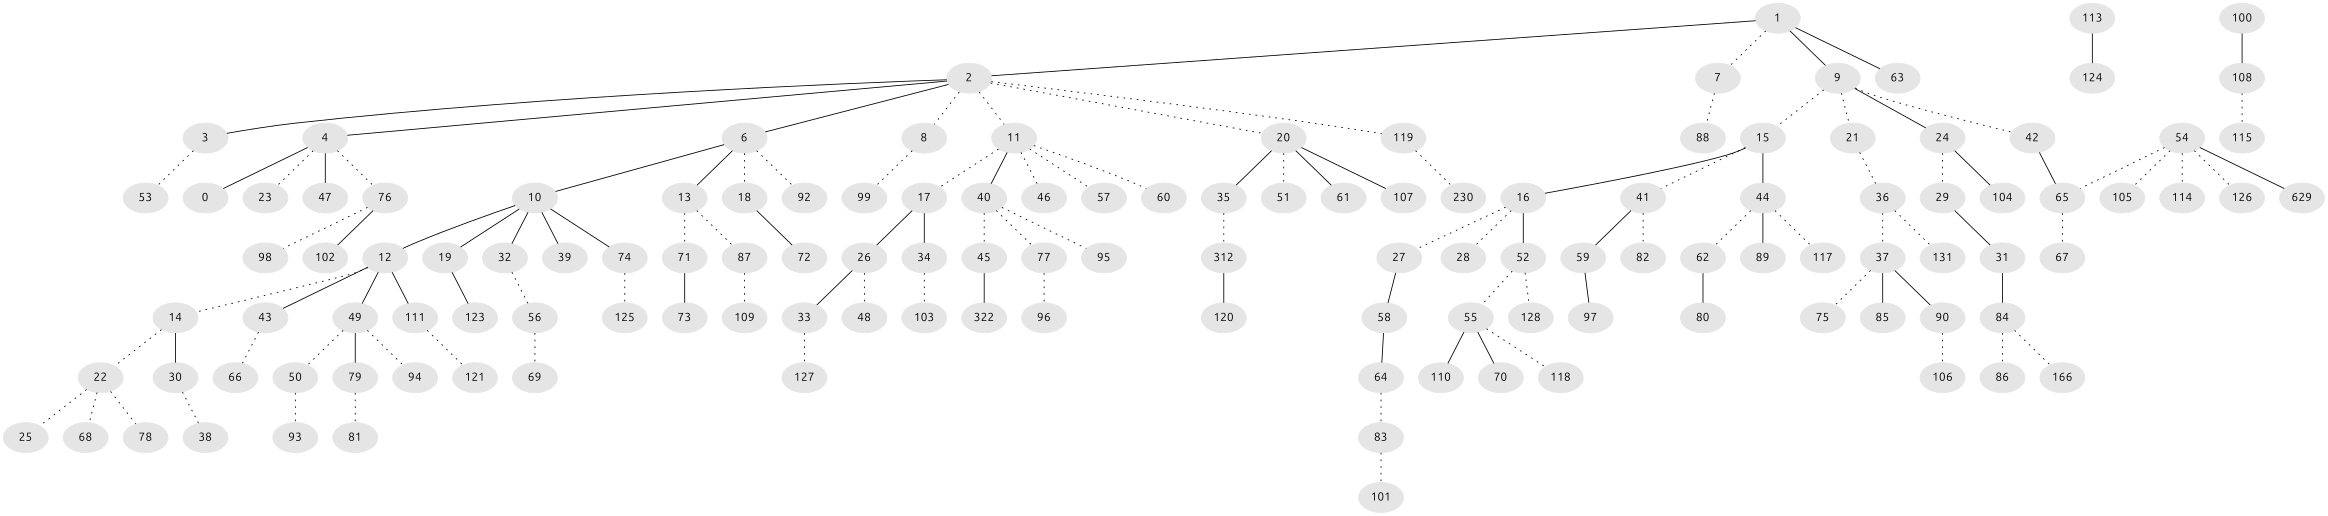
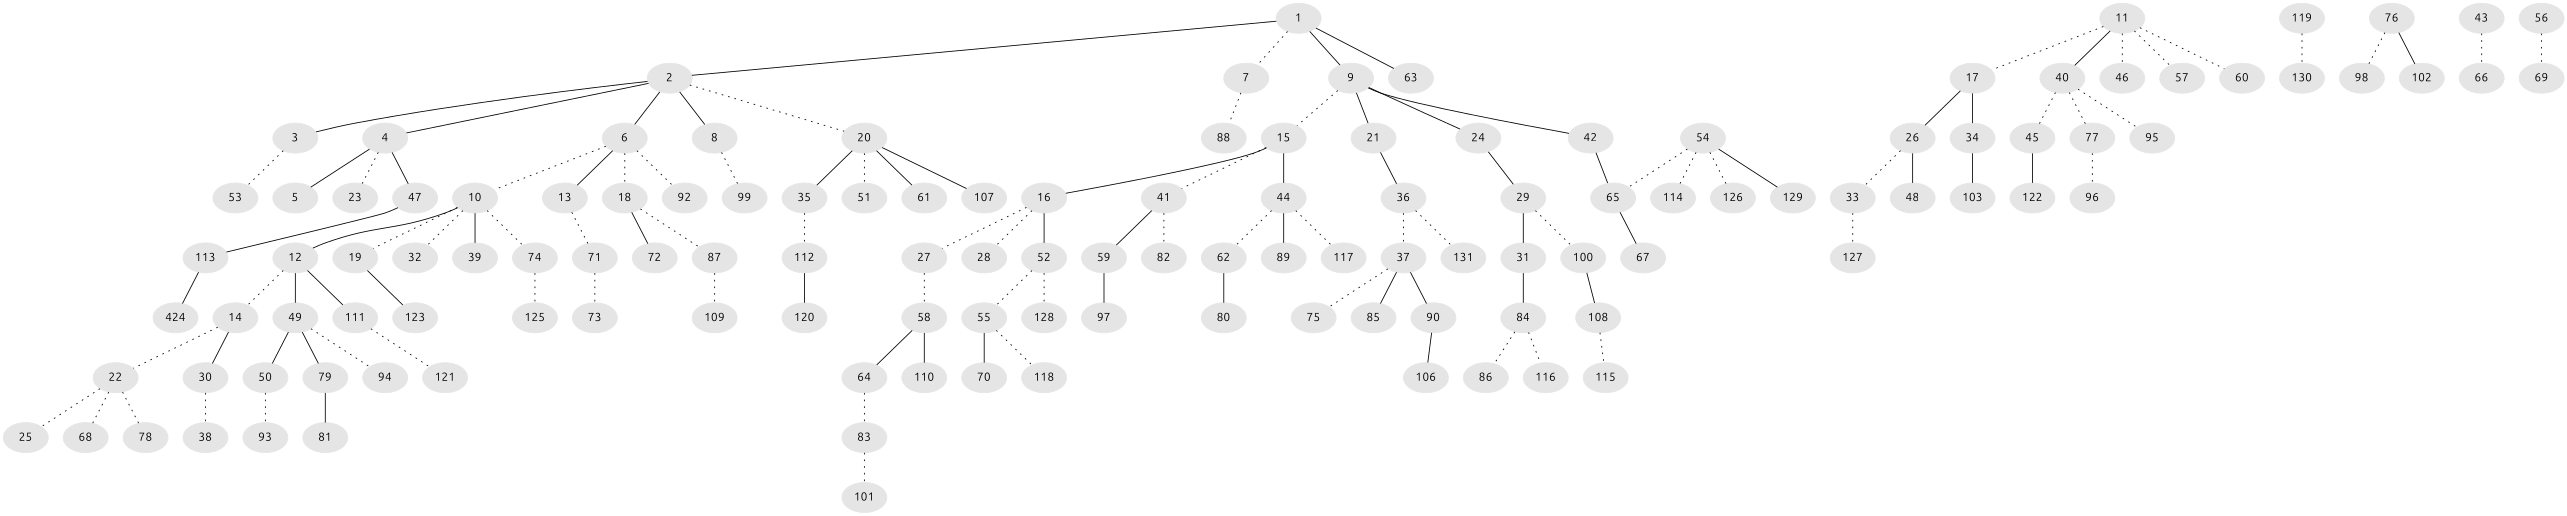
(2092, 78) -> (176, 318)
(1187, 106) -> none
(947, 108) -> (692, 108)
(992, 108) -> none
(1845, 108) -> (1362, 108)
(1933, 112) -> (1468, 114)
(355, 168) -> none
(640, 168) -> (550, 168)
(1868, 168) -> (1389, 168)
(1943, 168) -> (1501, 168)
(205, 198) -> (295, 198)
(1463, 198) -> (2302, 78)
(2002, 198) -> none
(2122, 198) -> none
(2302, 198) -> (1793, 198)
(490, 228) -> (415, 228)
(520, 228) -> (445, 228)
(580, 228) -> (505, 228)
(715, 228) -> (670, 228)
none -> (1553, 228)
(2062, 228) -> (1628, 228)
none -> (313, 231)
(1224, 258) -> (804, 258)
(325, 288) -> none
(520, 288) -> none
(685, 288) -> (595, 288)
(835, 288) -> (1883, 168)
(864, 288) -> (1913, 168)
(924, 288) -> (1973, 168)
(1392, 288) -> (924, 288)
(984, 318) -> (2032, 198)
(325, 348) -> (280, 348)
(1456, 348) -> (924, 348)
(1943, 348) -> (1430, 348)
(2062, 378) -> (1546, 378)
(355, 408) -> (325, 408)
